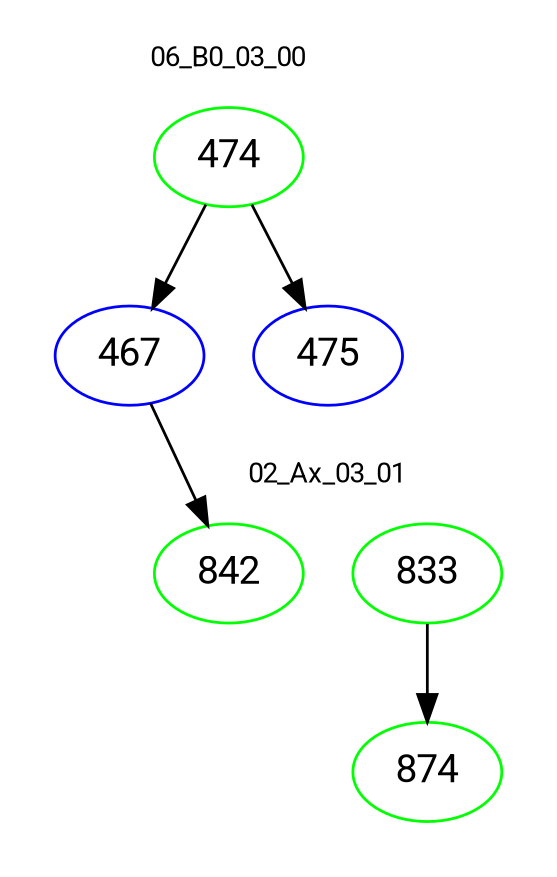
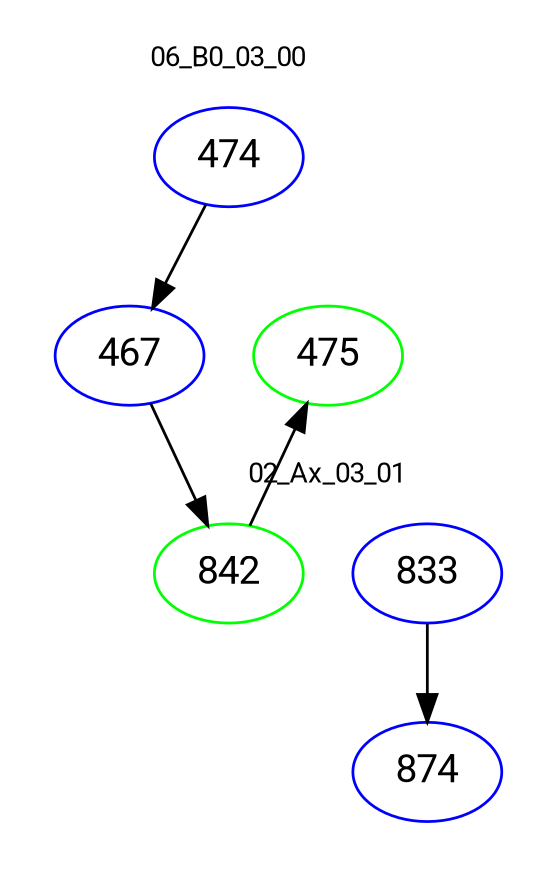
(229, 157) -> (229, 157)
(272, 244) -> (273, 477)
(328, 356) -> (328, 356)
(427, 573) -> (427, 573)
(427, 772) -> (427, 772)
